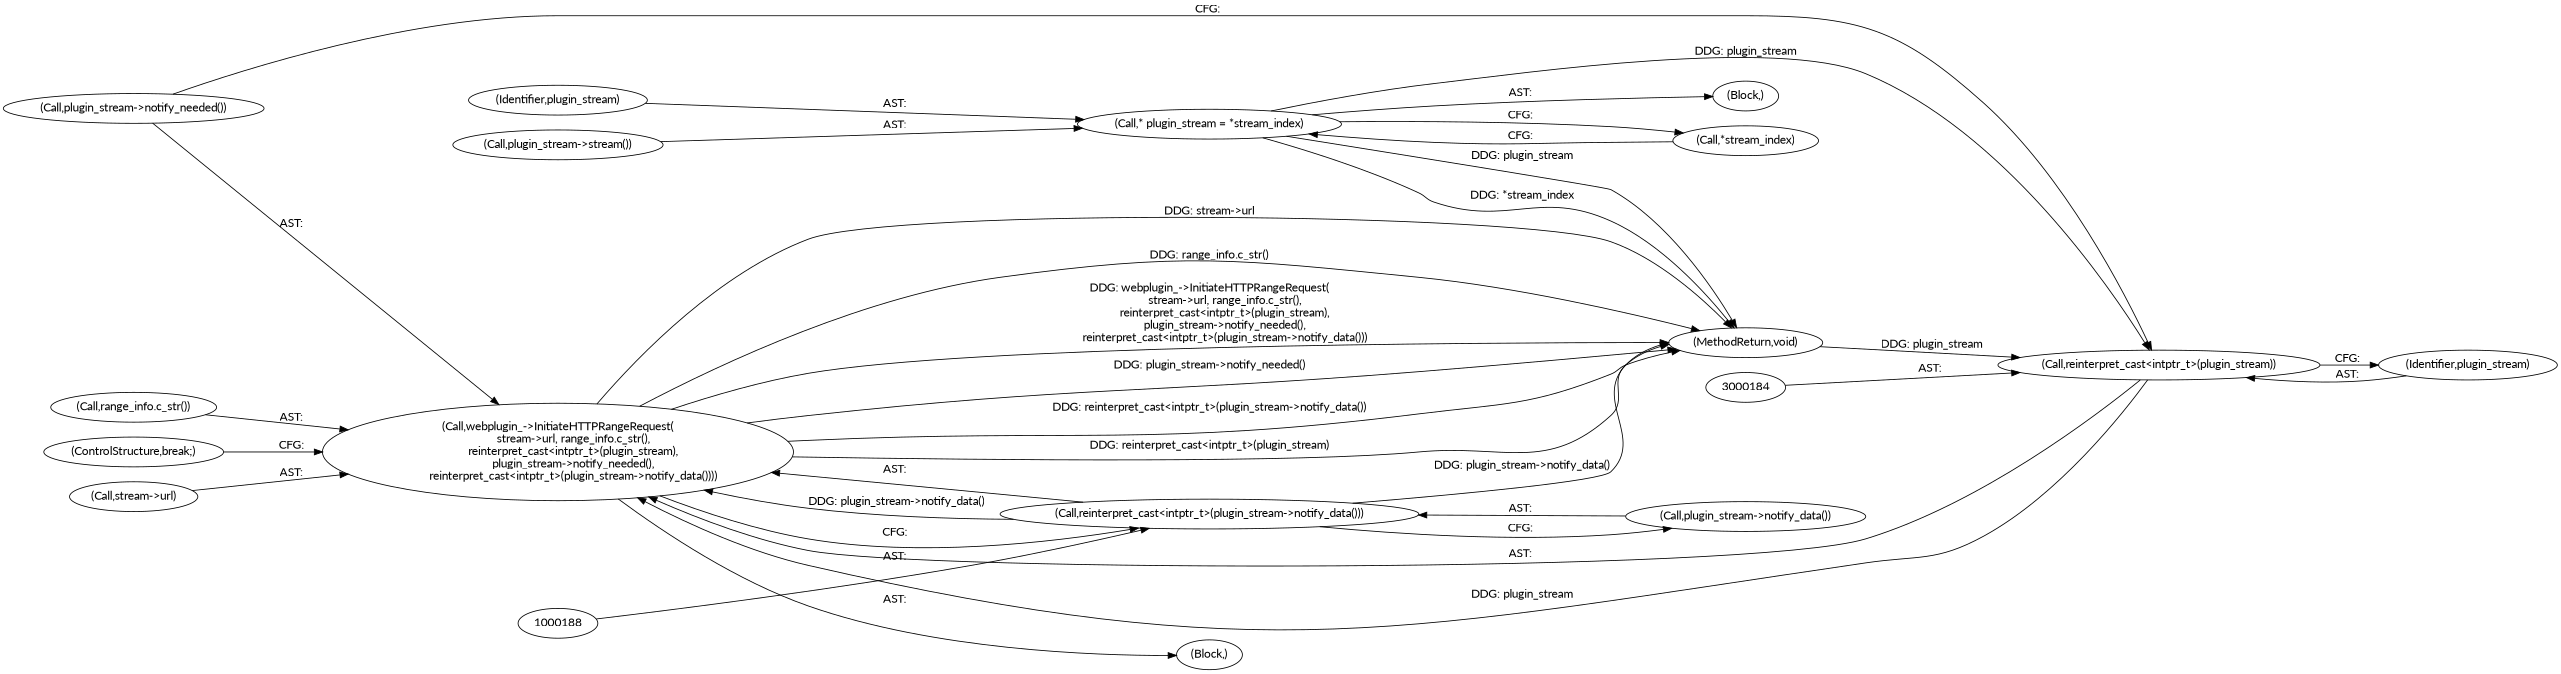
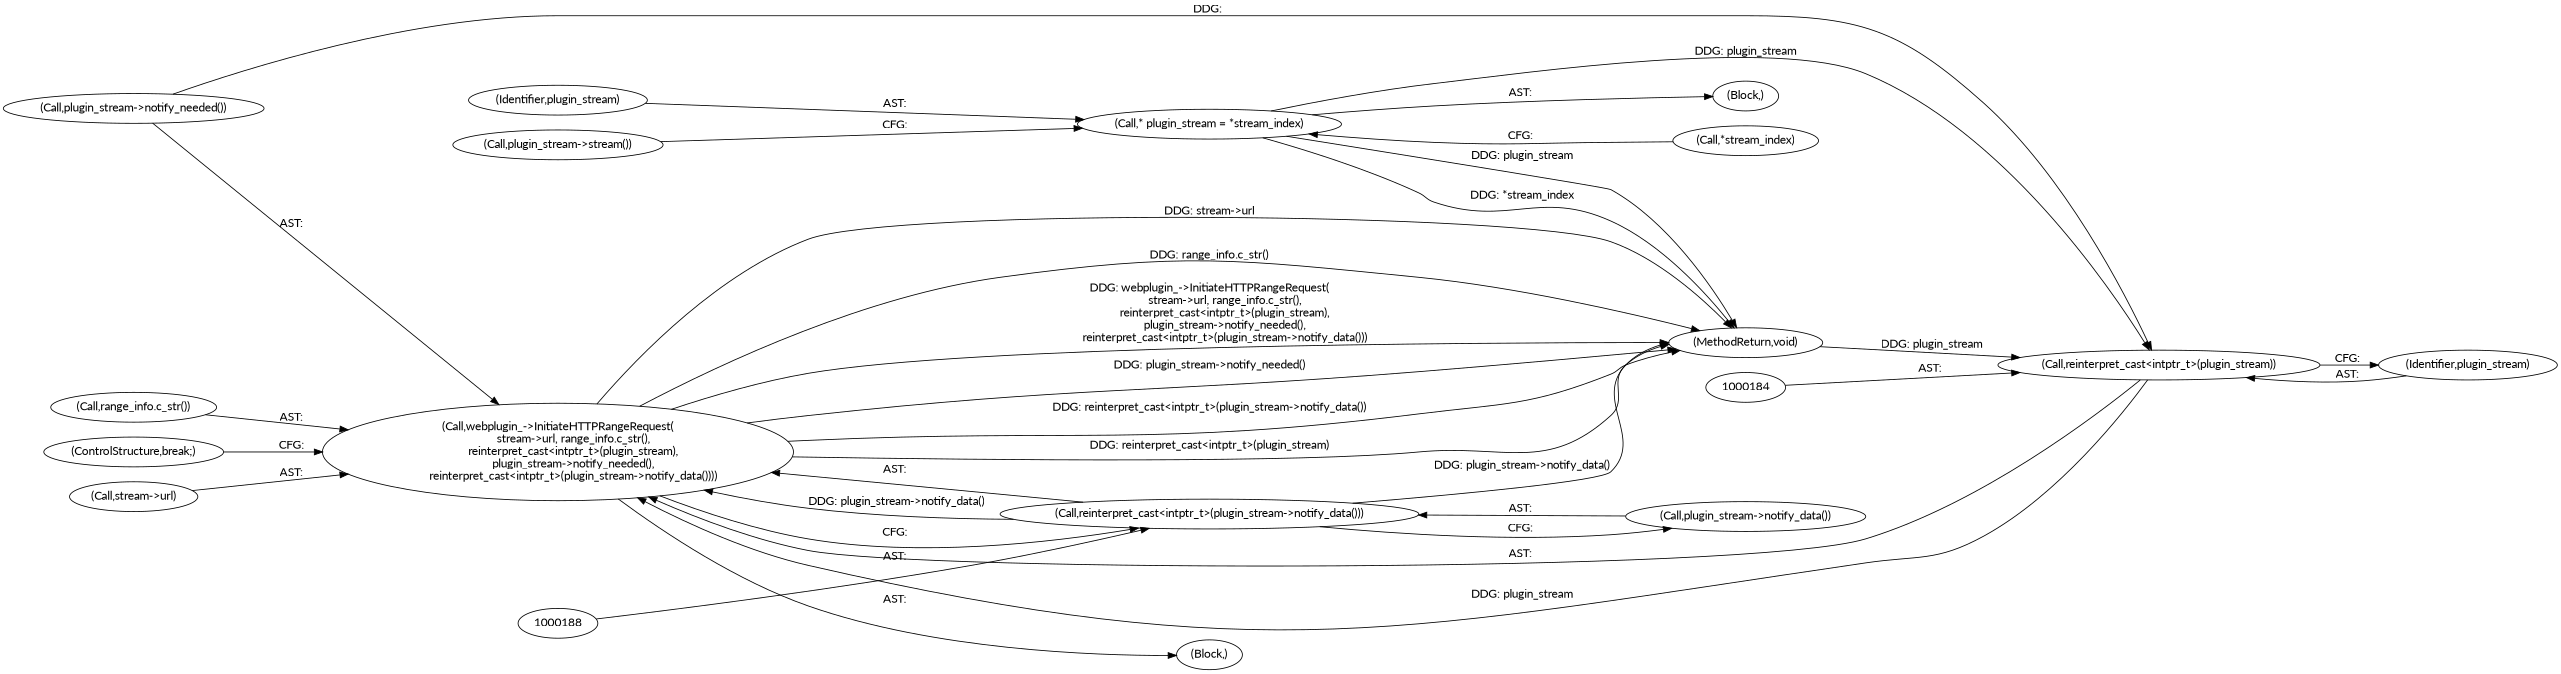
(1209, 10) -> (1209, 10)
(1507, 123) -> none
(897, 125) -> (897, 125)
(1746, 387) -> (1746, 387)
